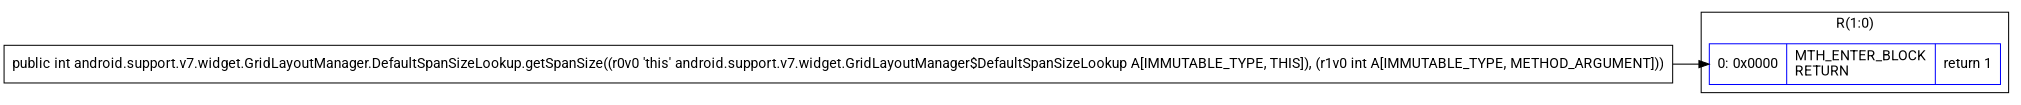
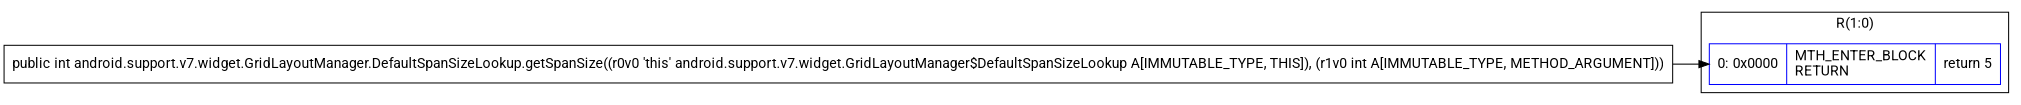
(1968, 64) -> (1968, 64)
